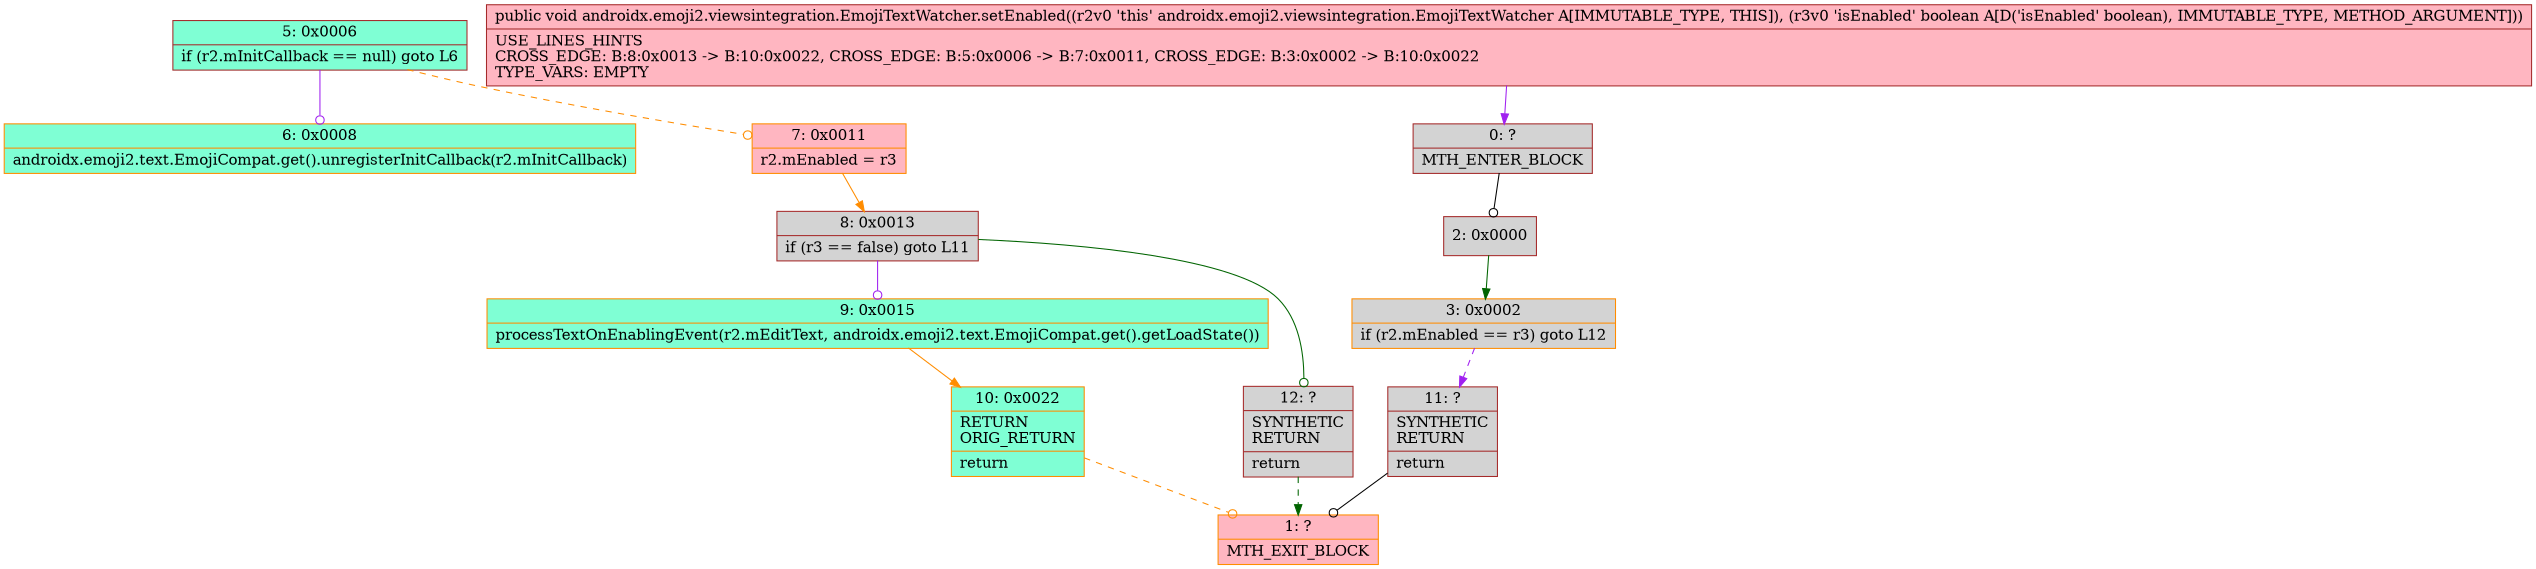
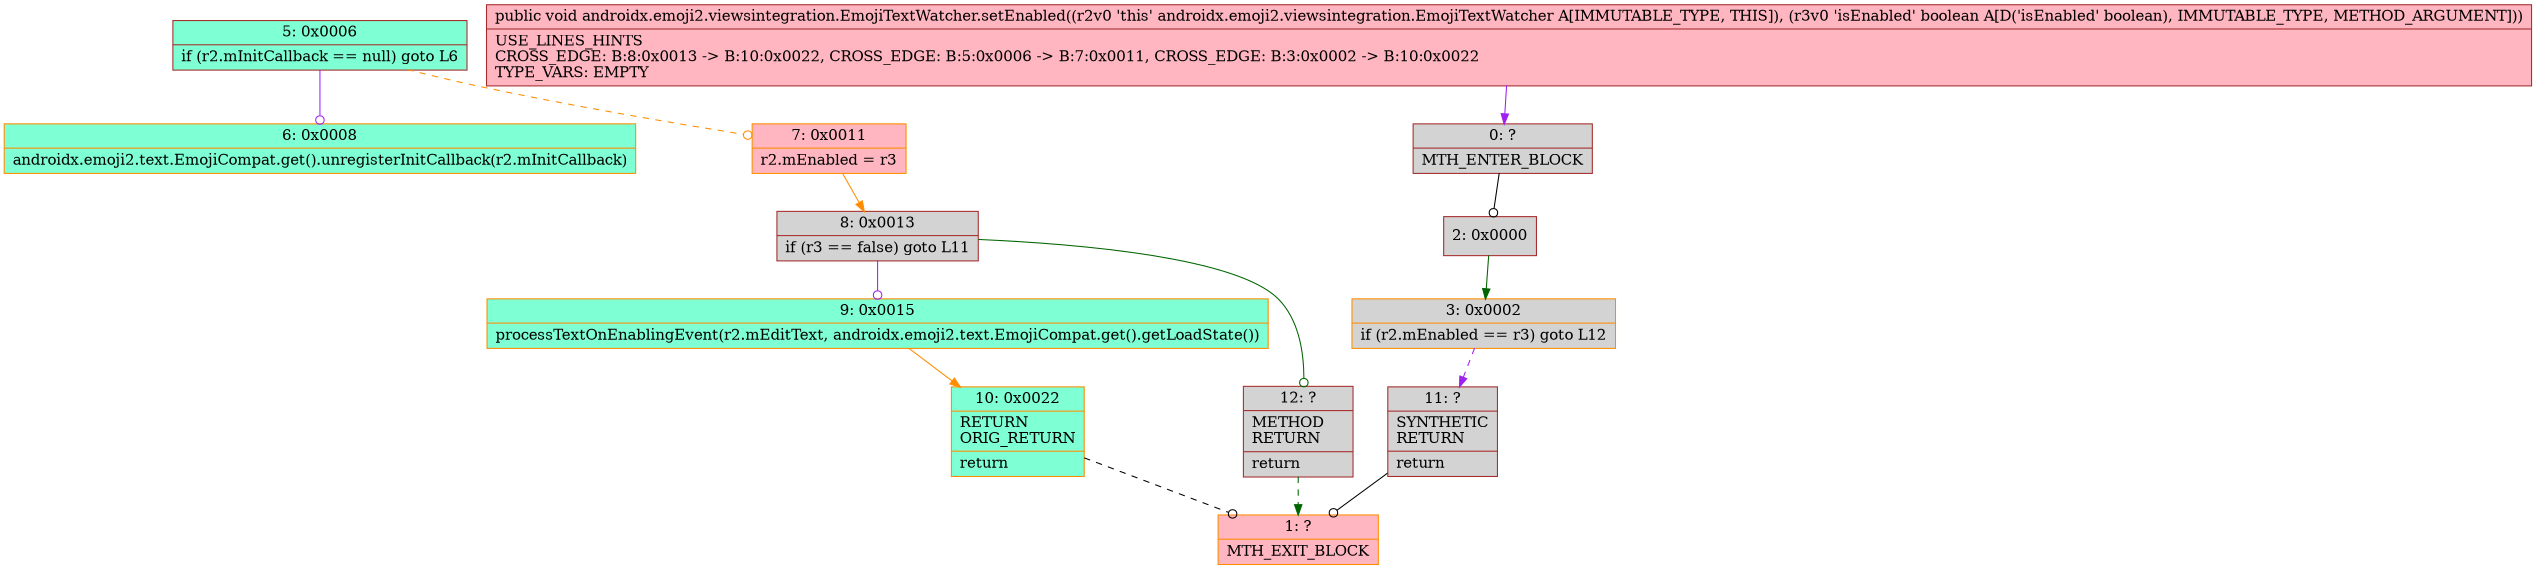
(1298, 423) -> (1288, 423)
(1156, 485) -> (1156, 485)
